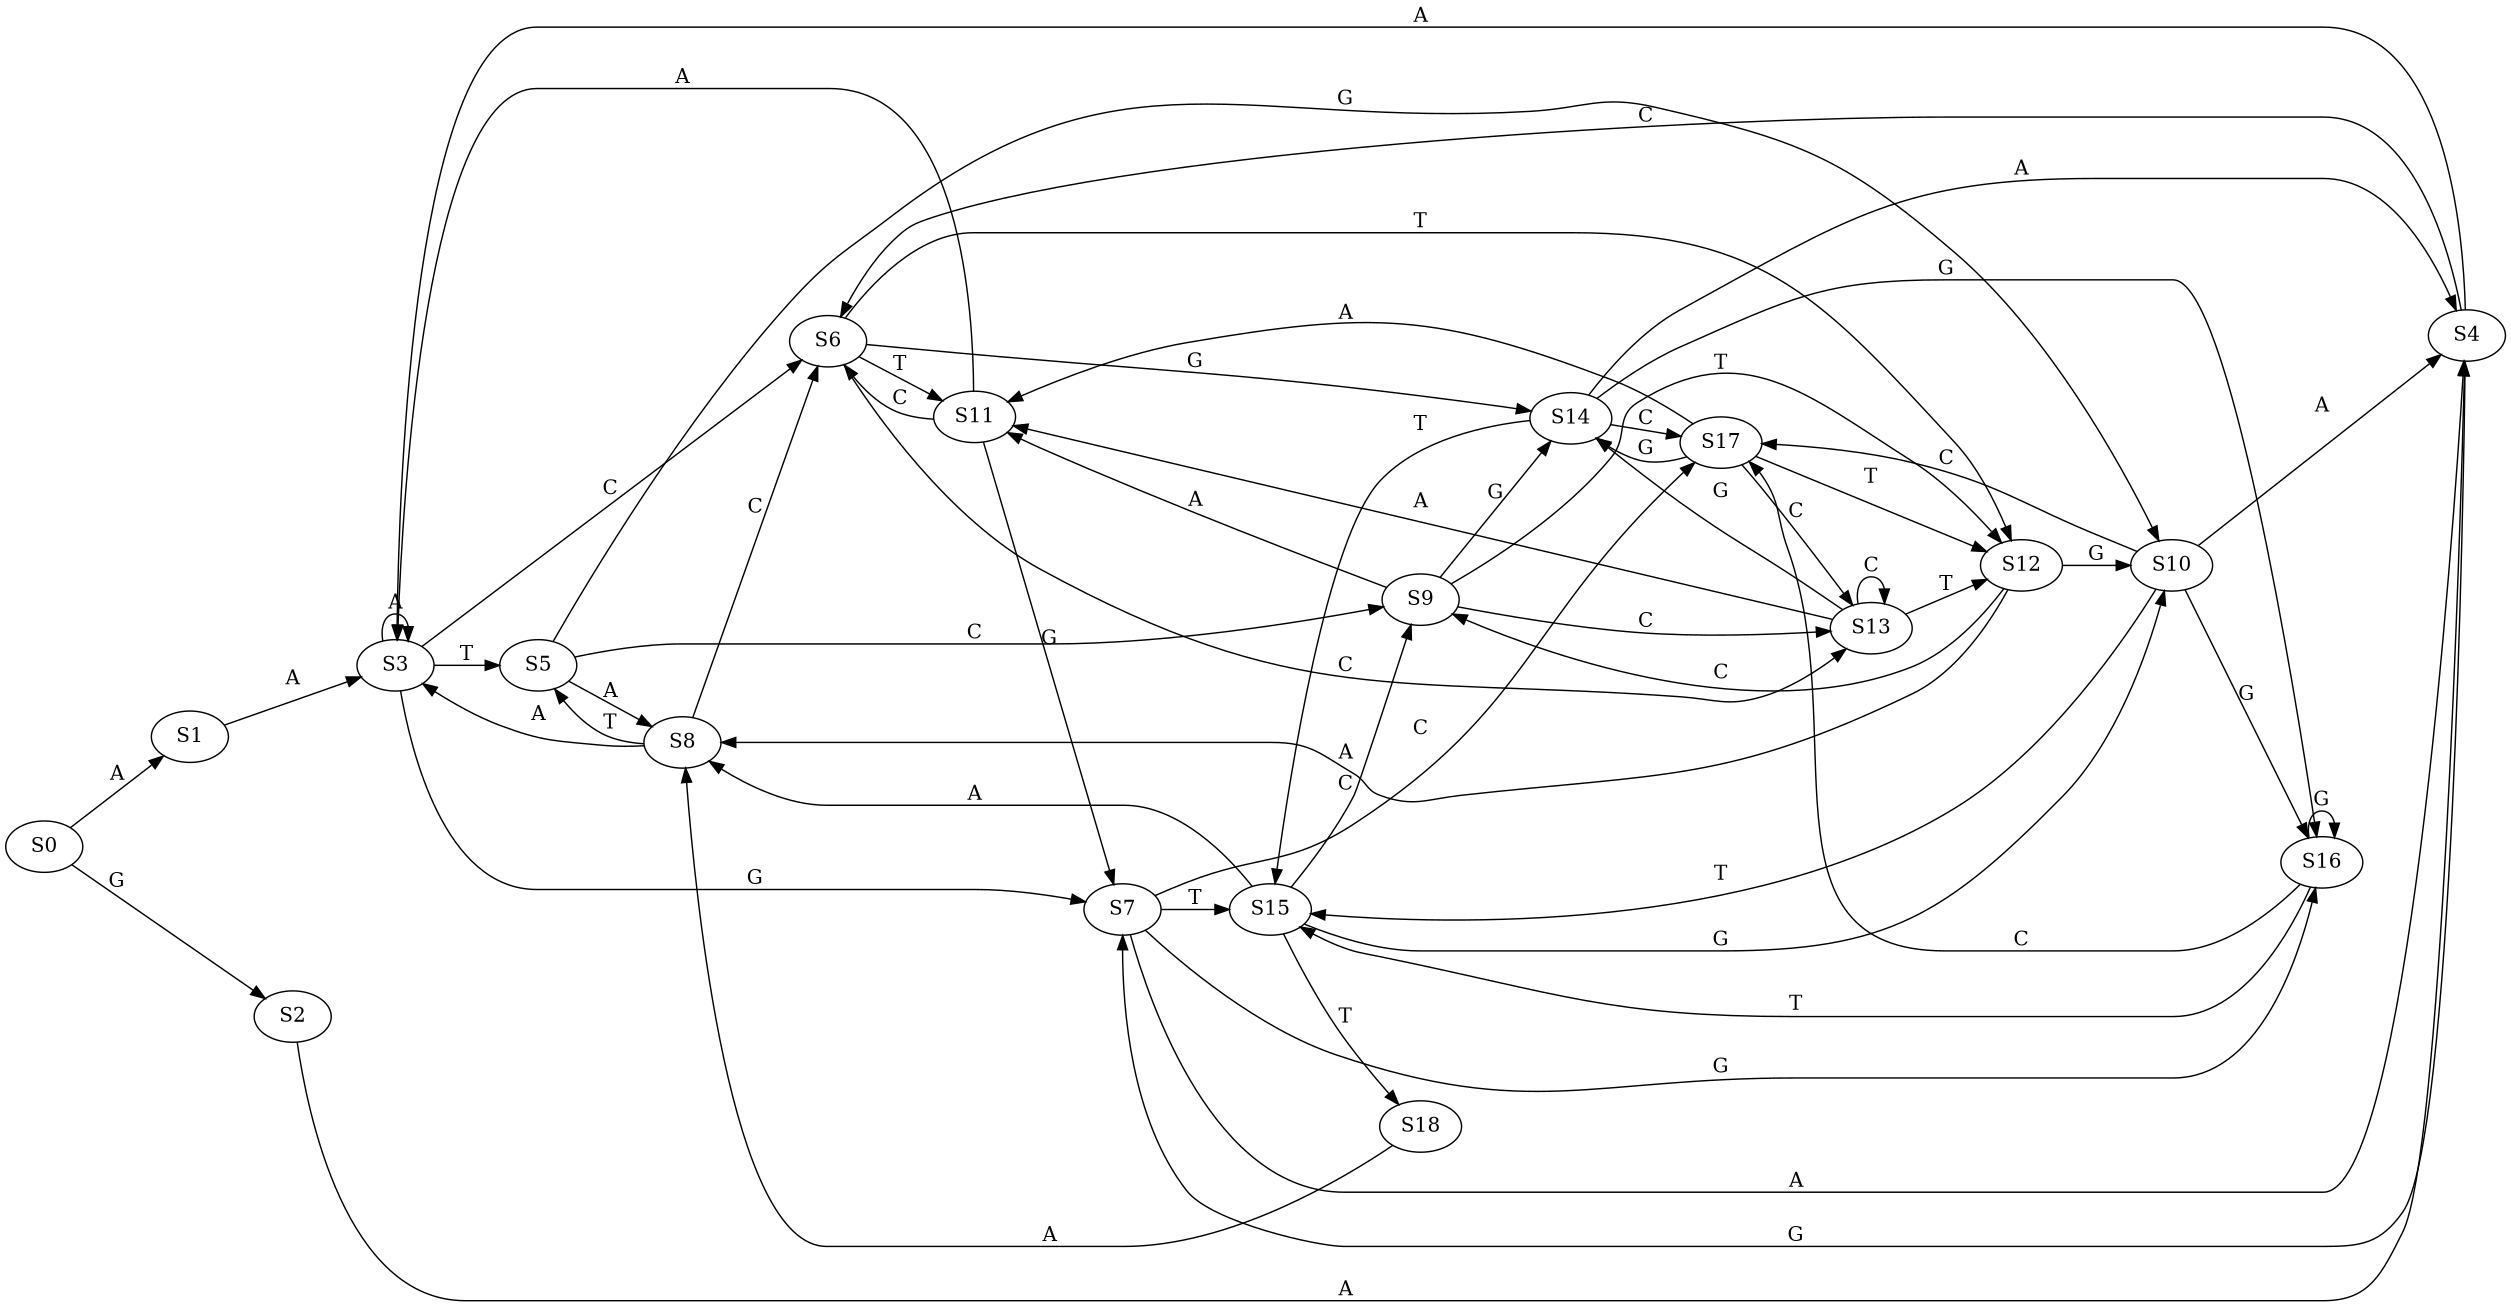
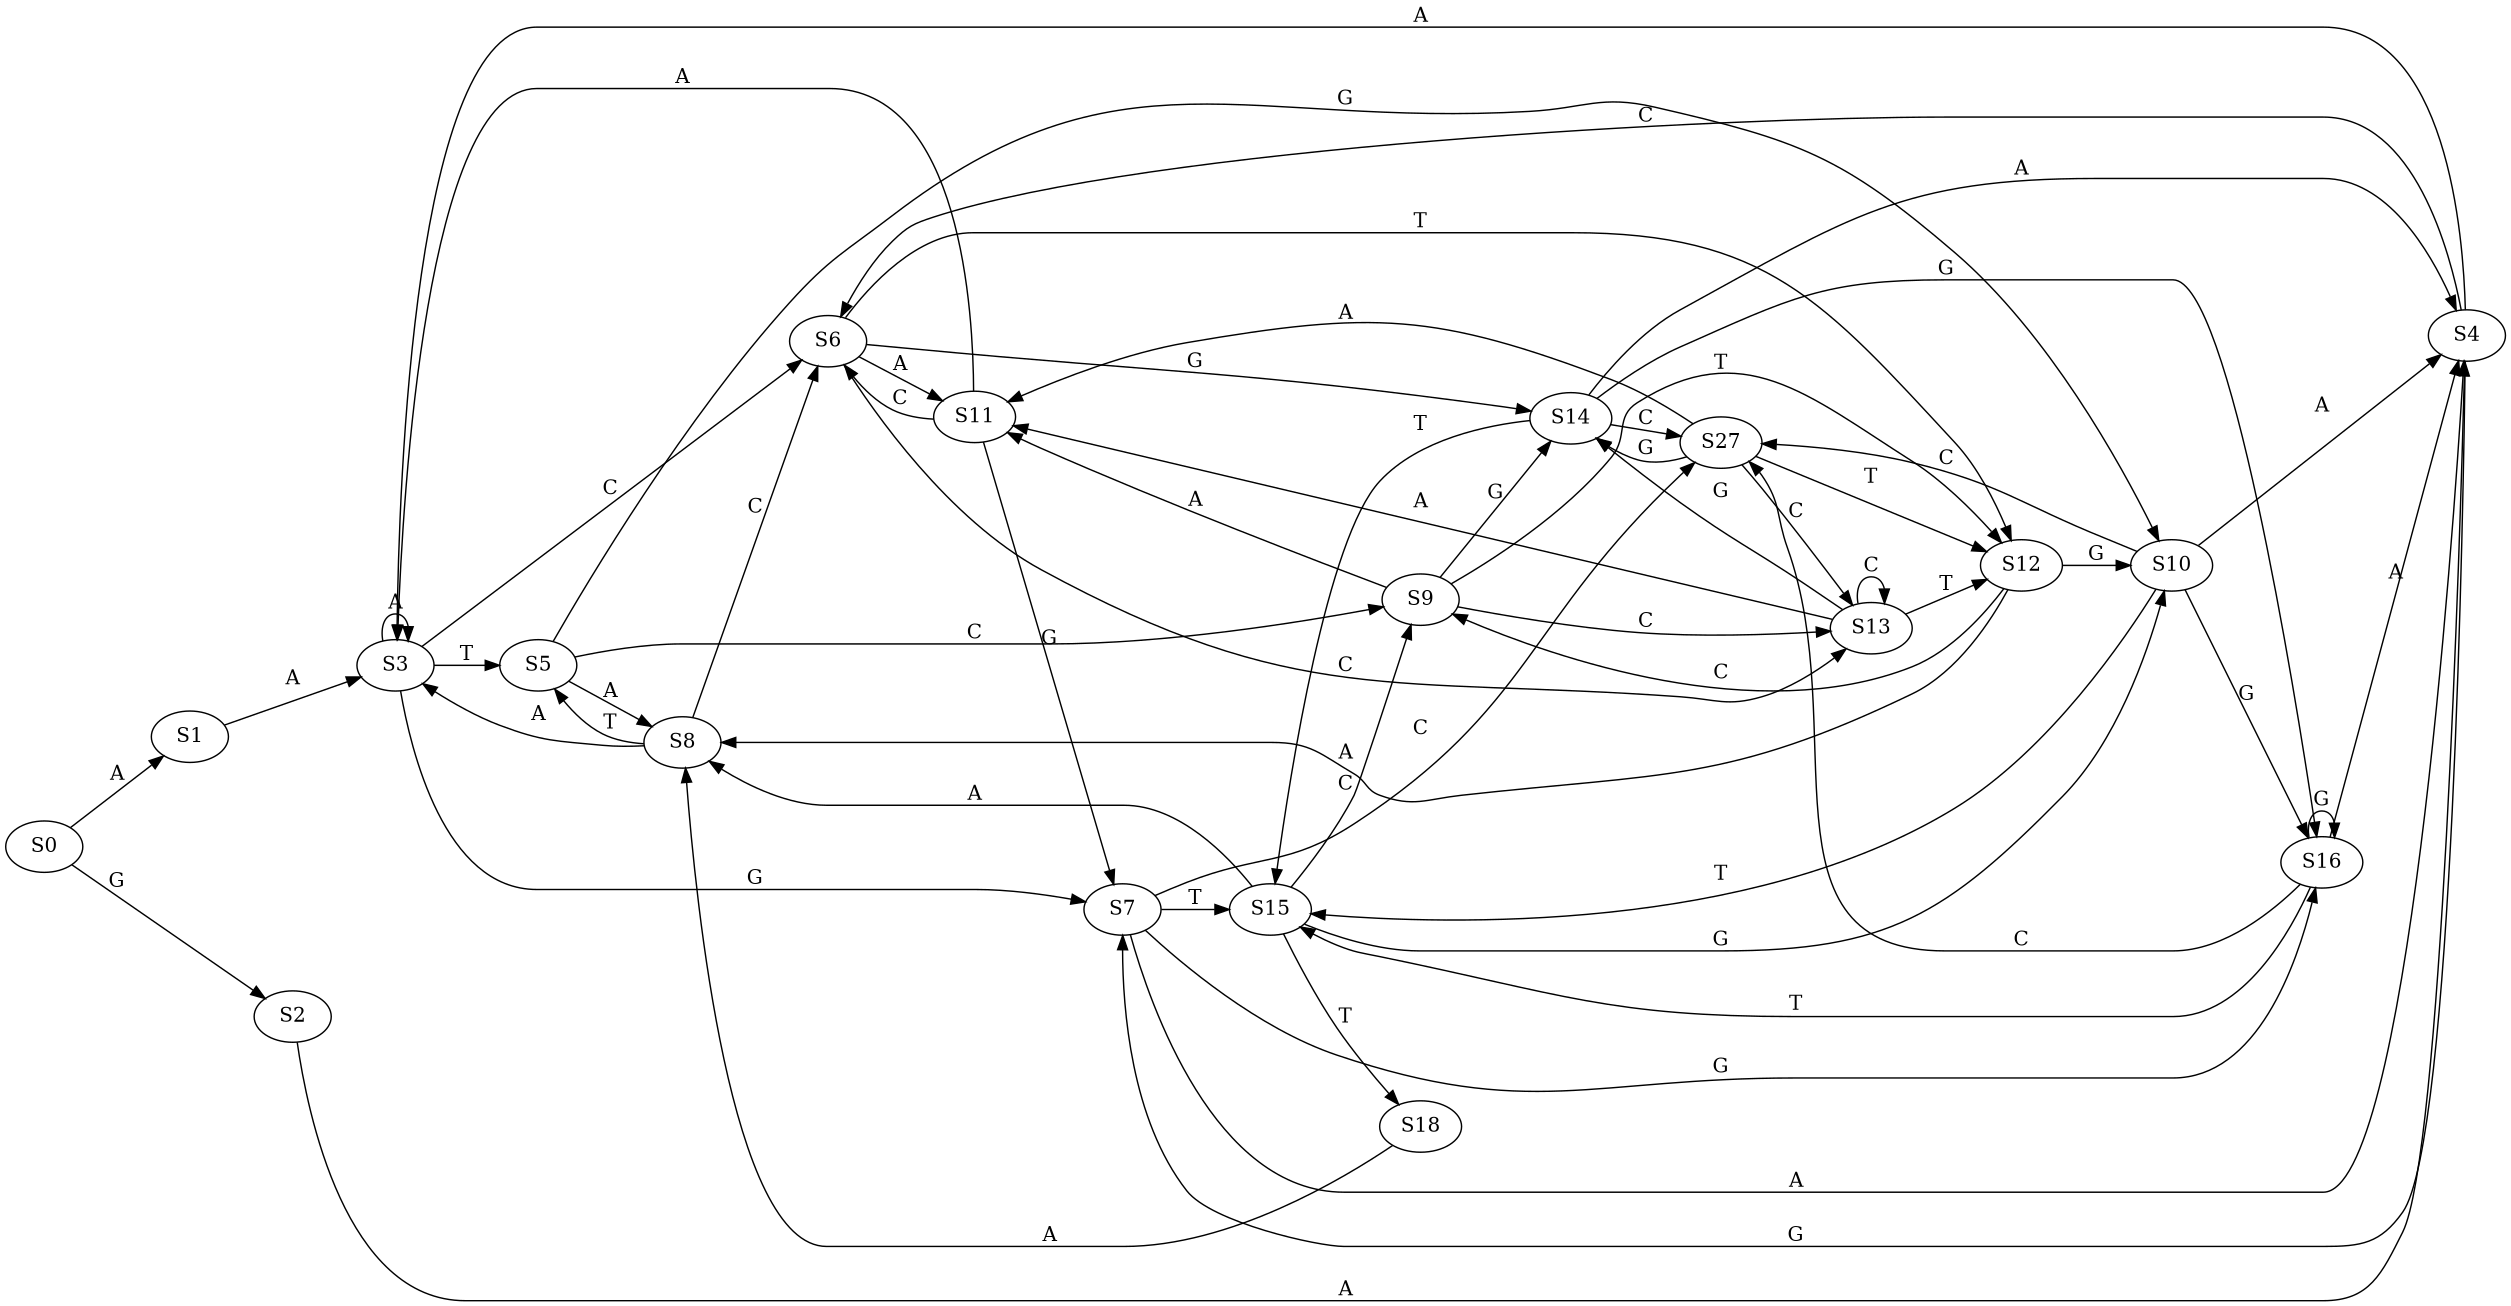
(900, 365) -> (900, 365)
(1721, 443) -> (1721, 443)
none -> (2392, 606)
